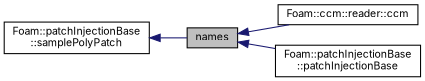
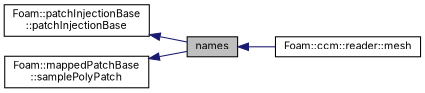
(348, 15) -> (348, 47)
(77, 38) -> (77, 72)
(262, 46) -> (174, 39)
